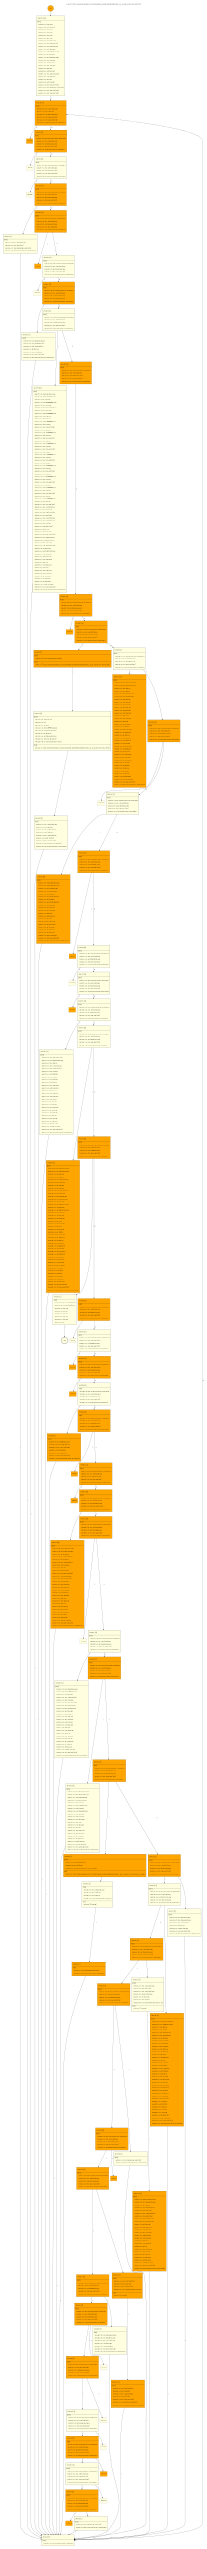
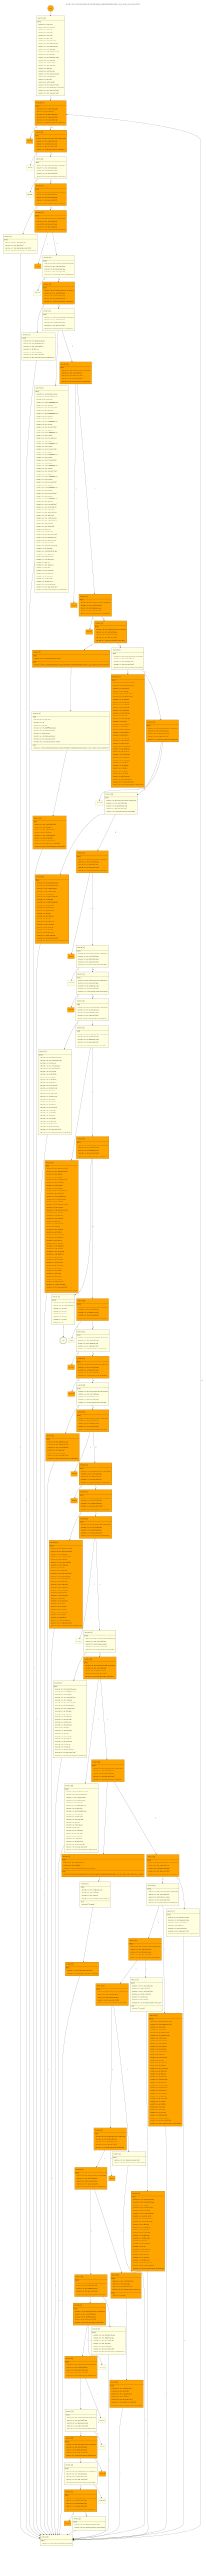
none -> (74, 605)
(51, 832) -> (50, 832)
